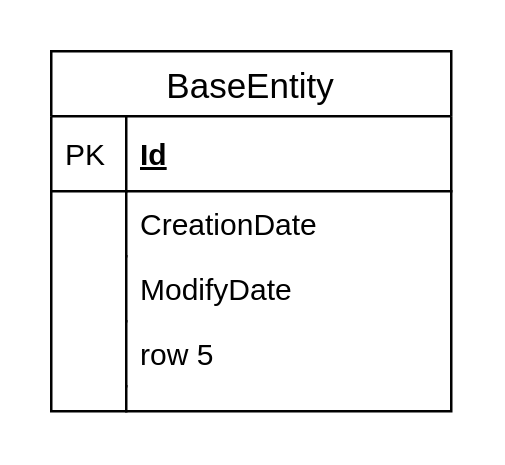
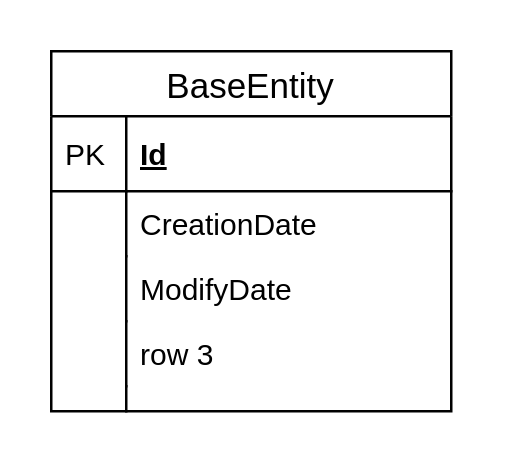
(178, 355) -> (178, 355)
